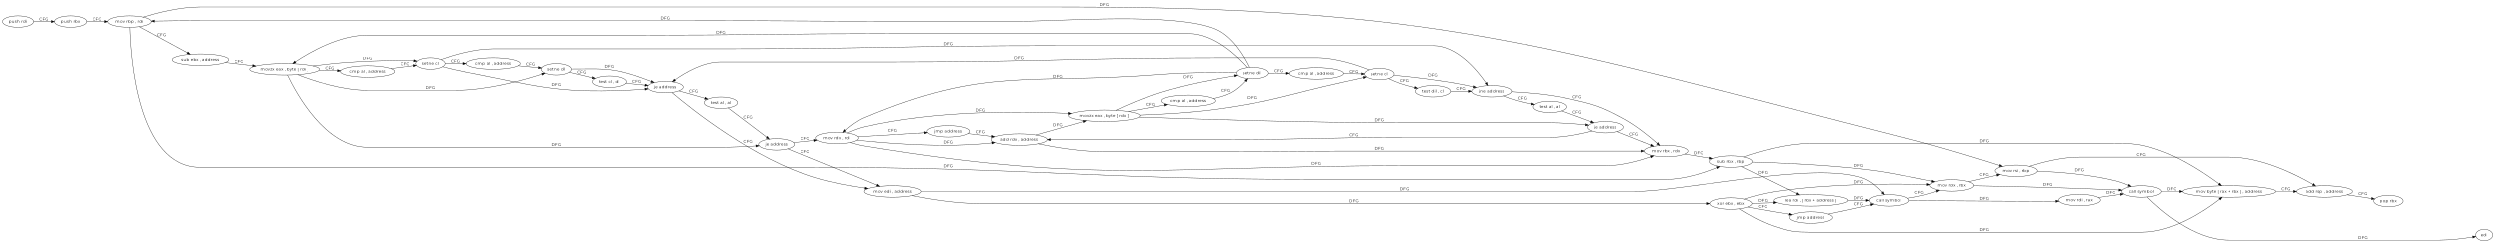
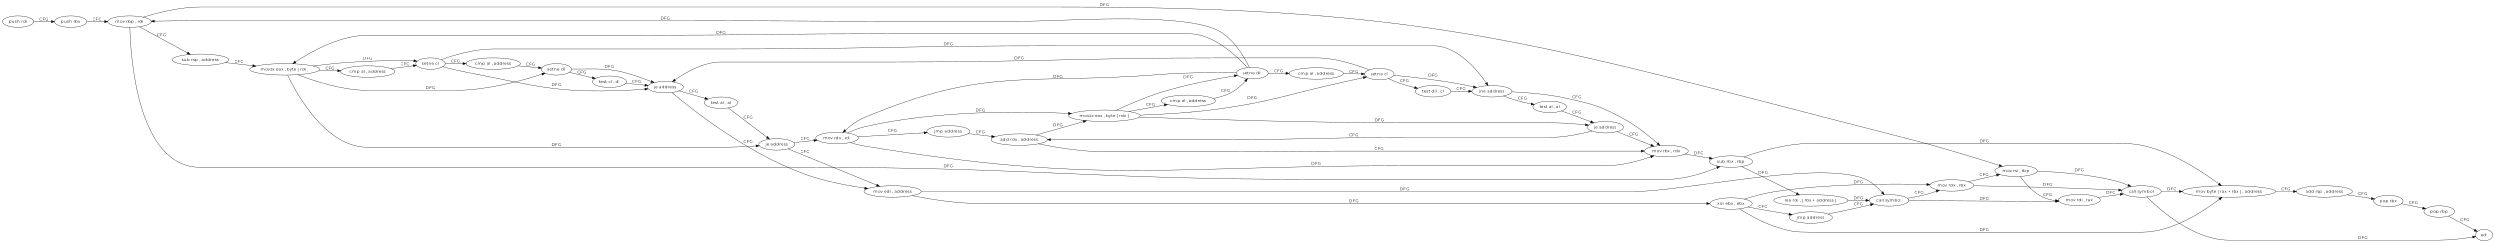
(200, 60) -> (200, 60)
(924, 145) -> none
(1379, 149) -> (1379, 149)
(2166, 157) -> (2035, 192)
(1843, 167) -> none
(1763, 203) -> none
none -> (2439, 212)
